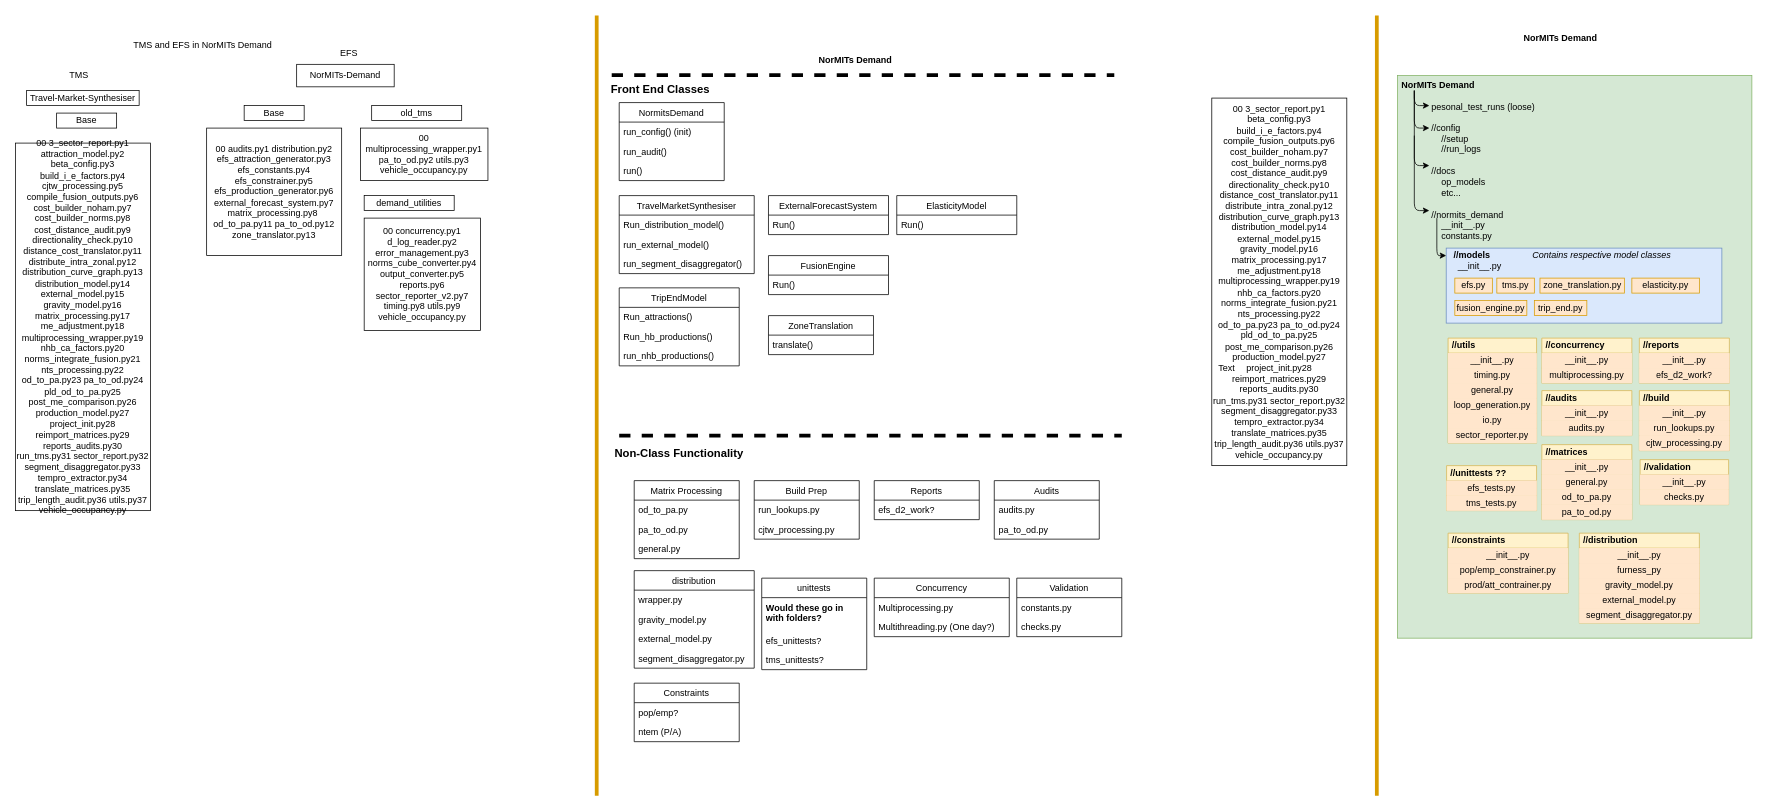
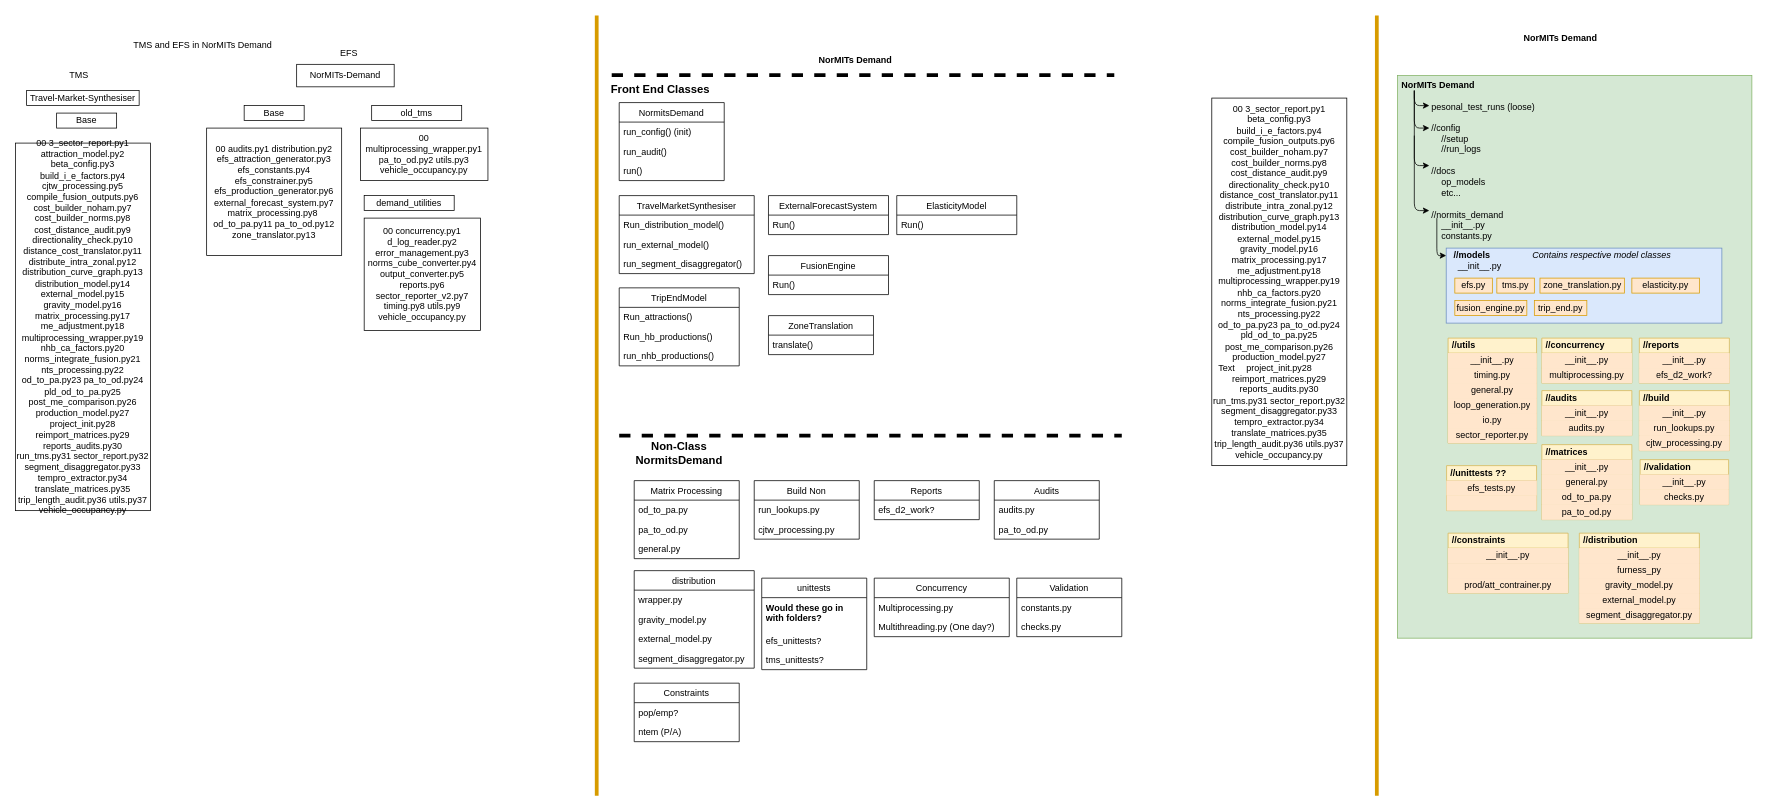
(679, 453) -> (679, 453)
(806, 491) -> (806, 491)
(1491, 503) -> none
(1508, 570) -> none
